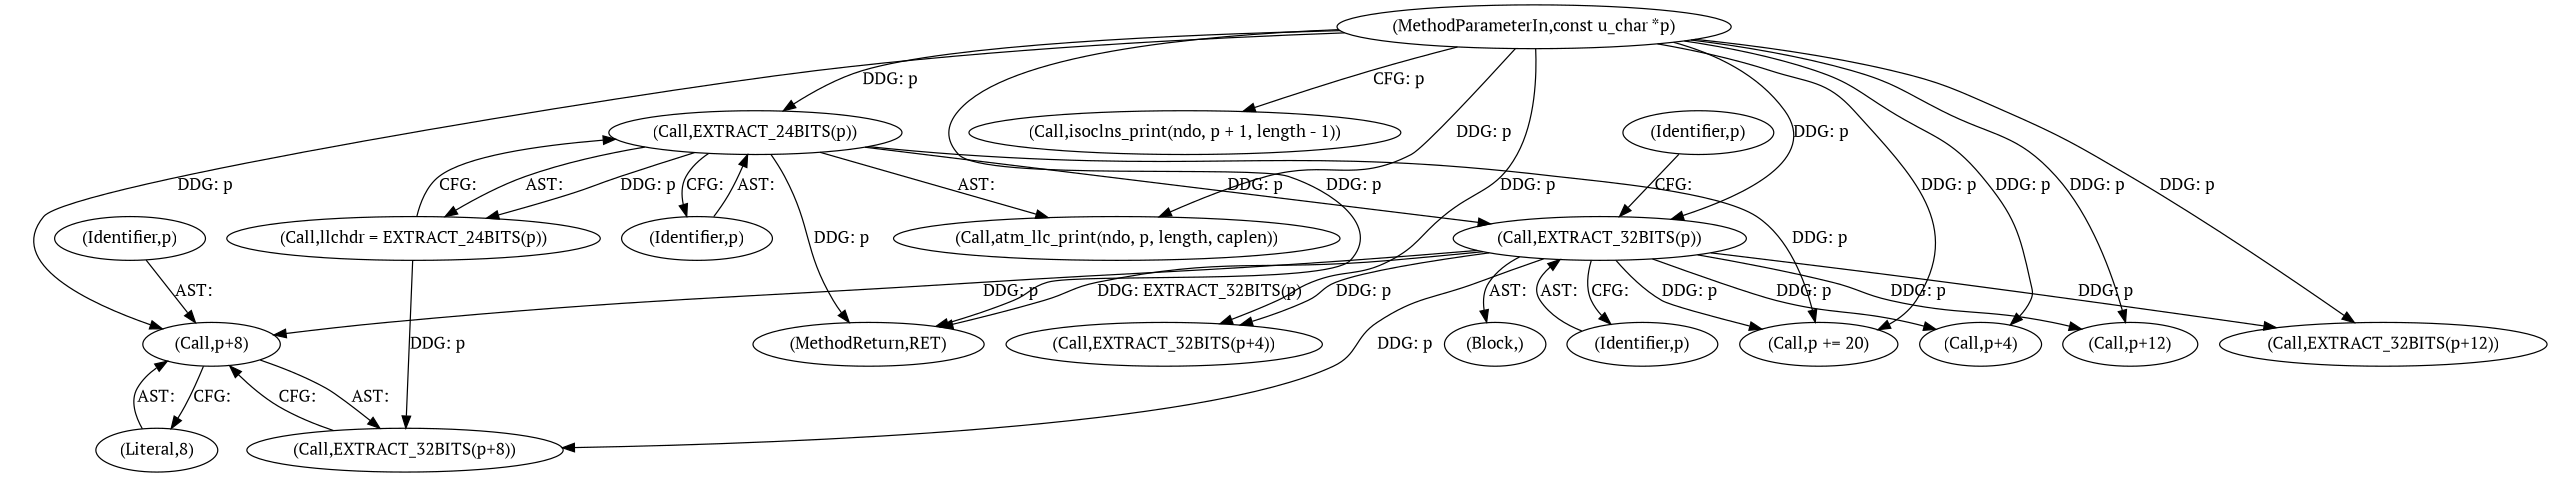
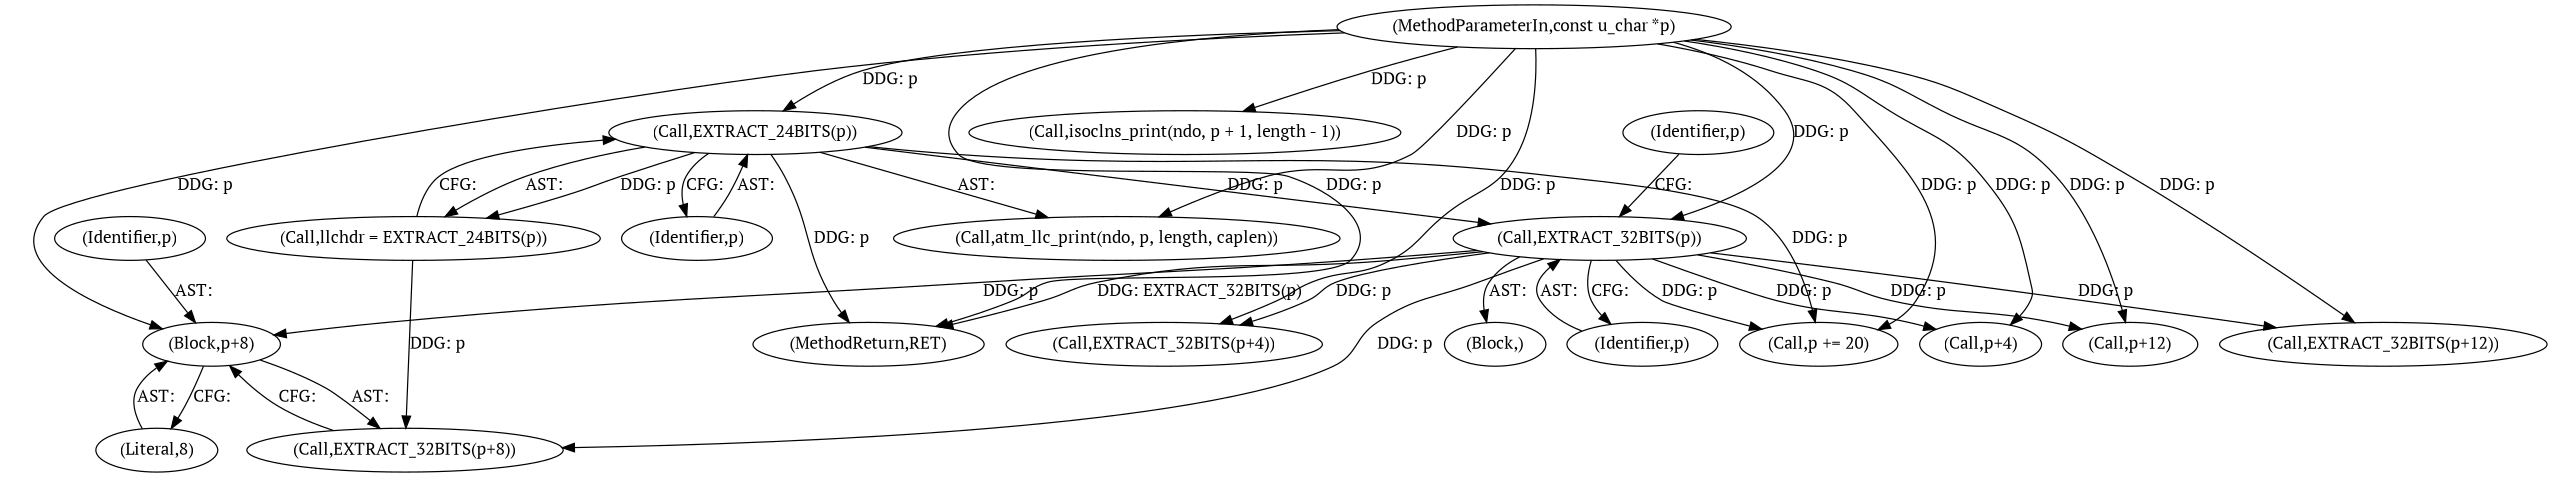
(1399, 80) -> (1399, 80)
(212, 344) -> (212, 344)
